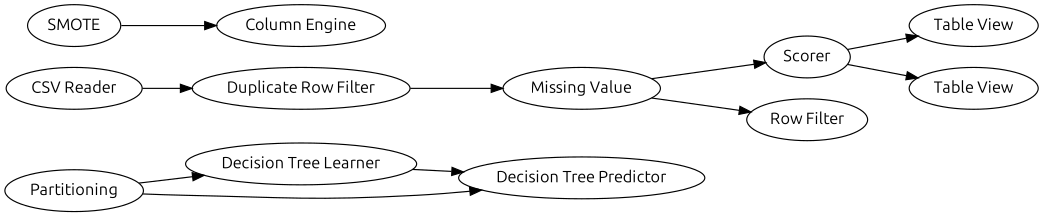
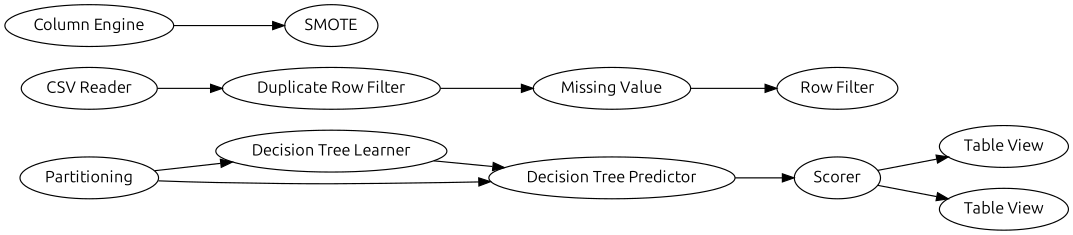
(163, 26) -> (223, 26)
(703, 71) -> (759, 178)
